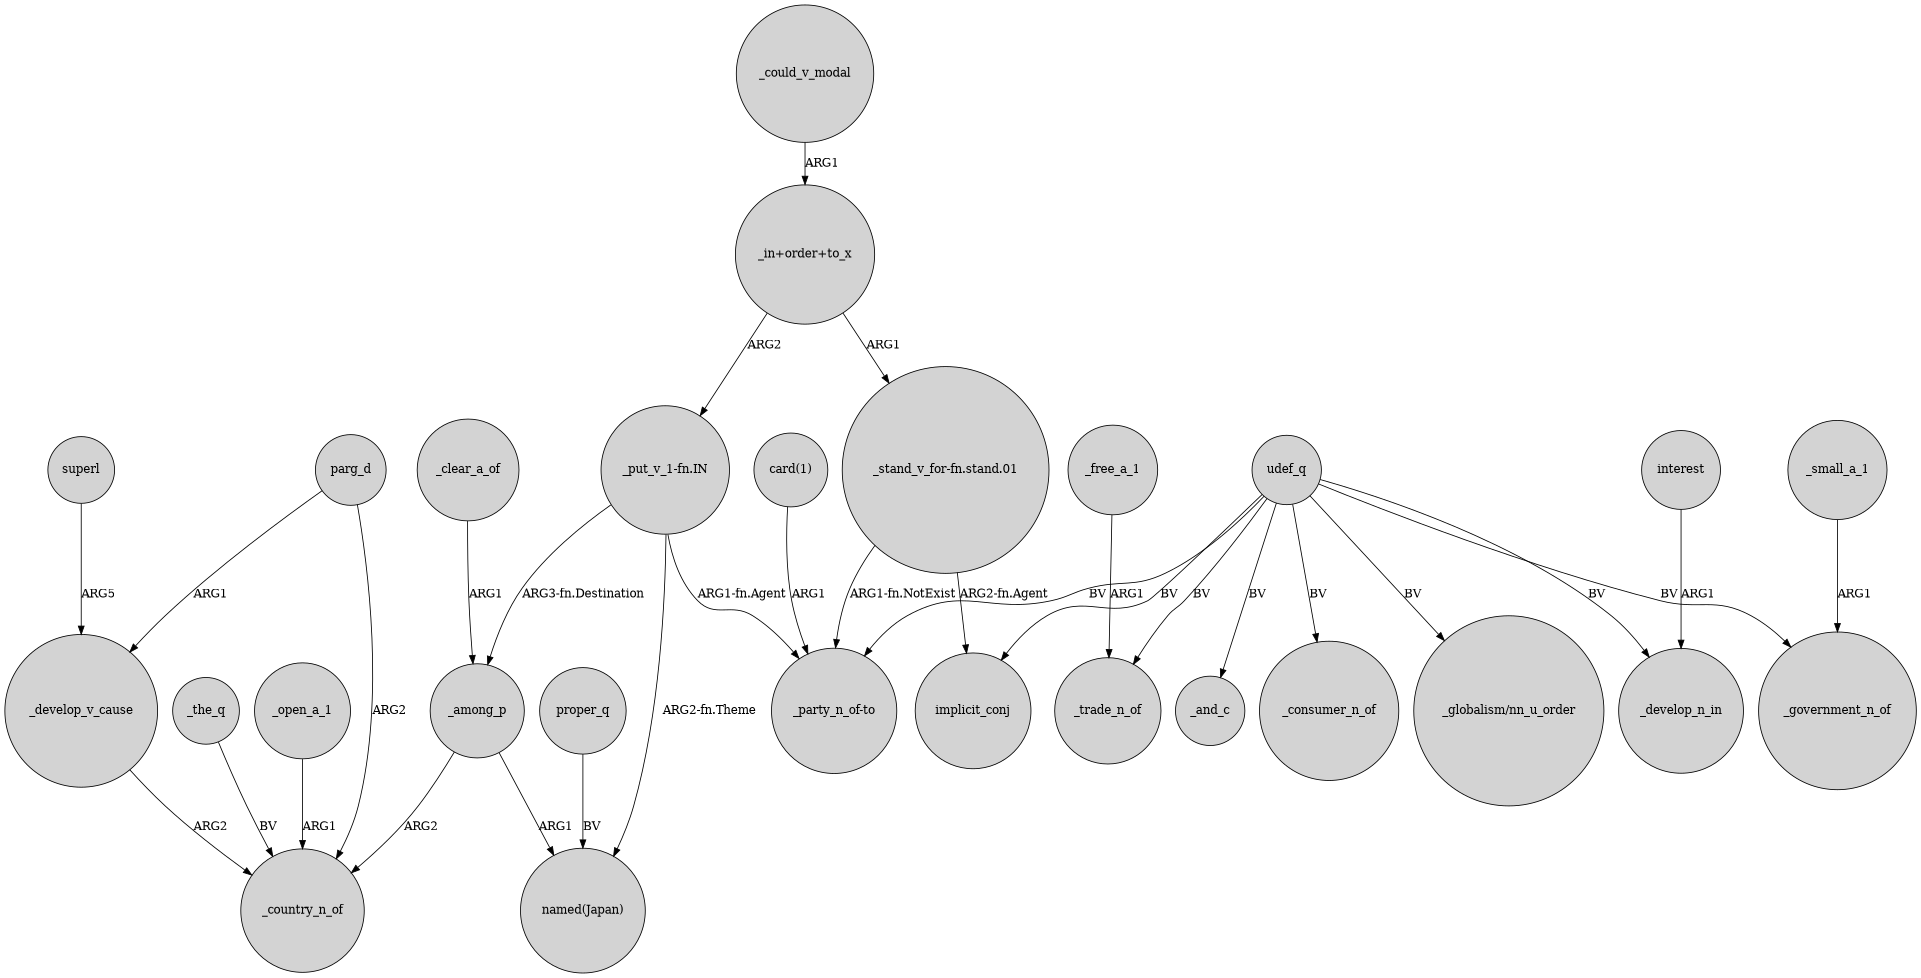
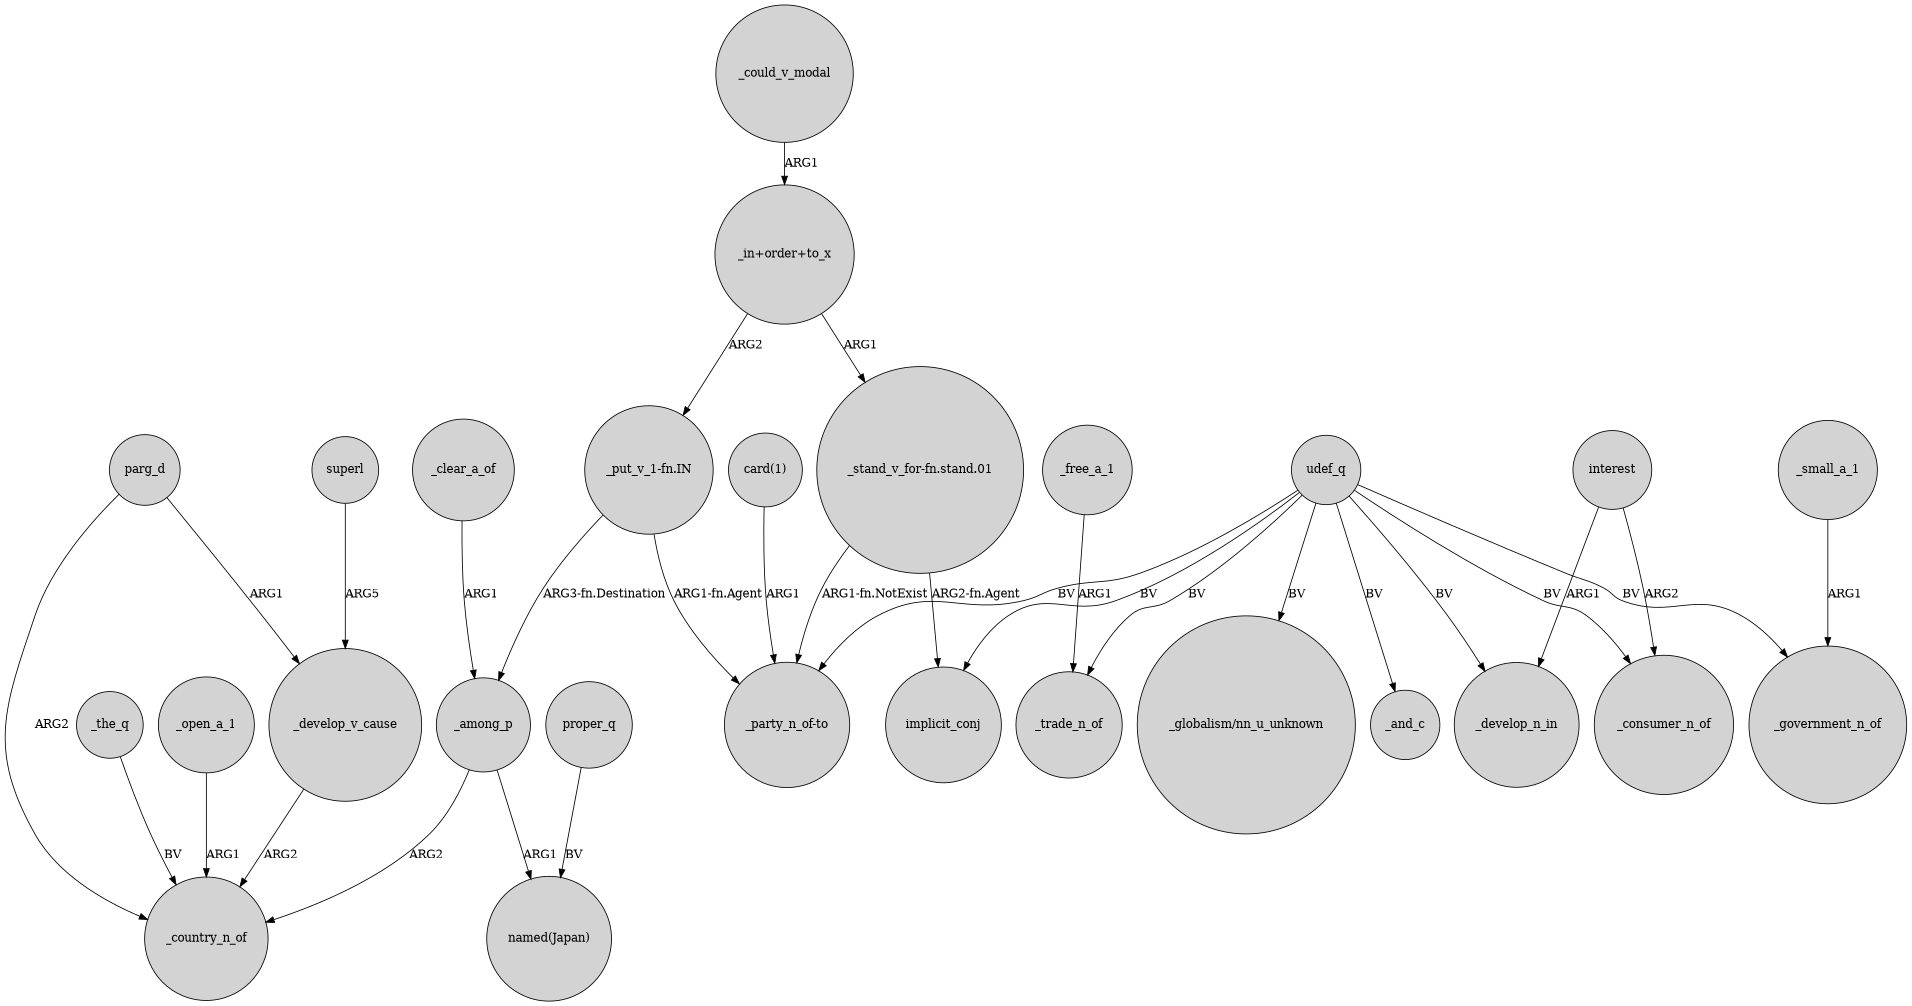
none -> (1641, 577)
(655, 694) -> none
(1509, 711) -> (1246, 725)
